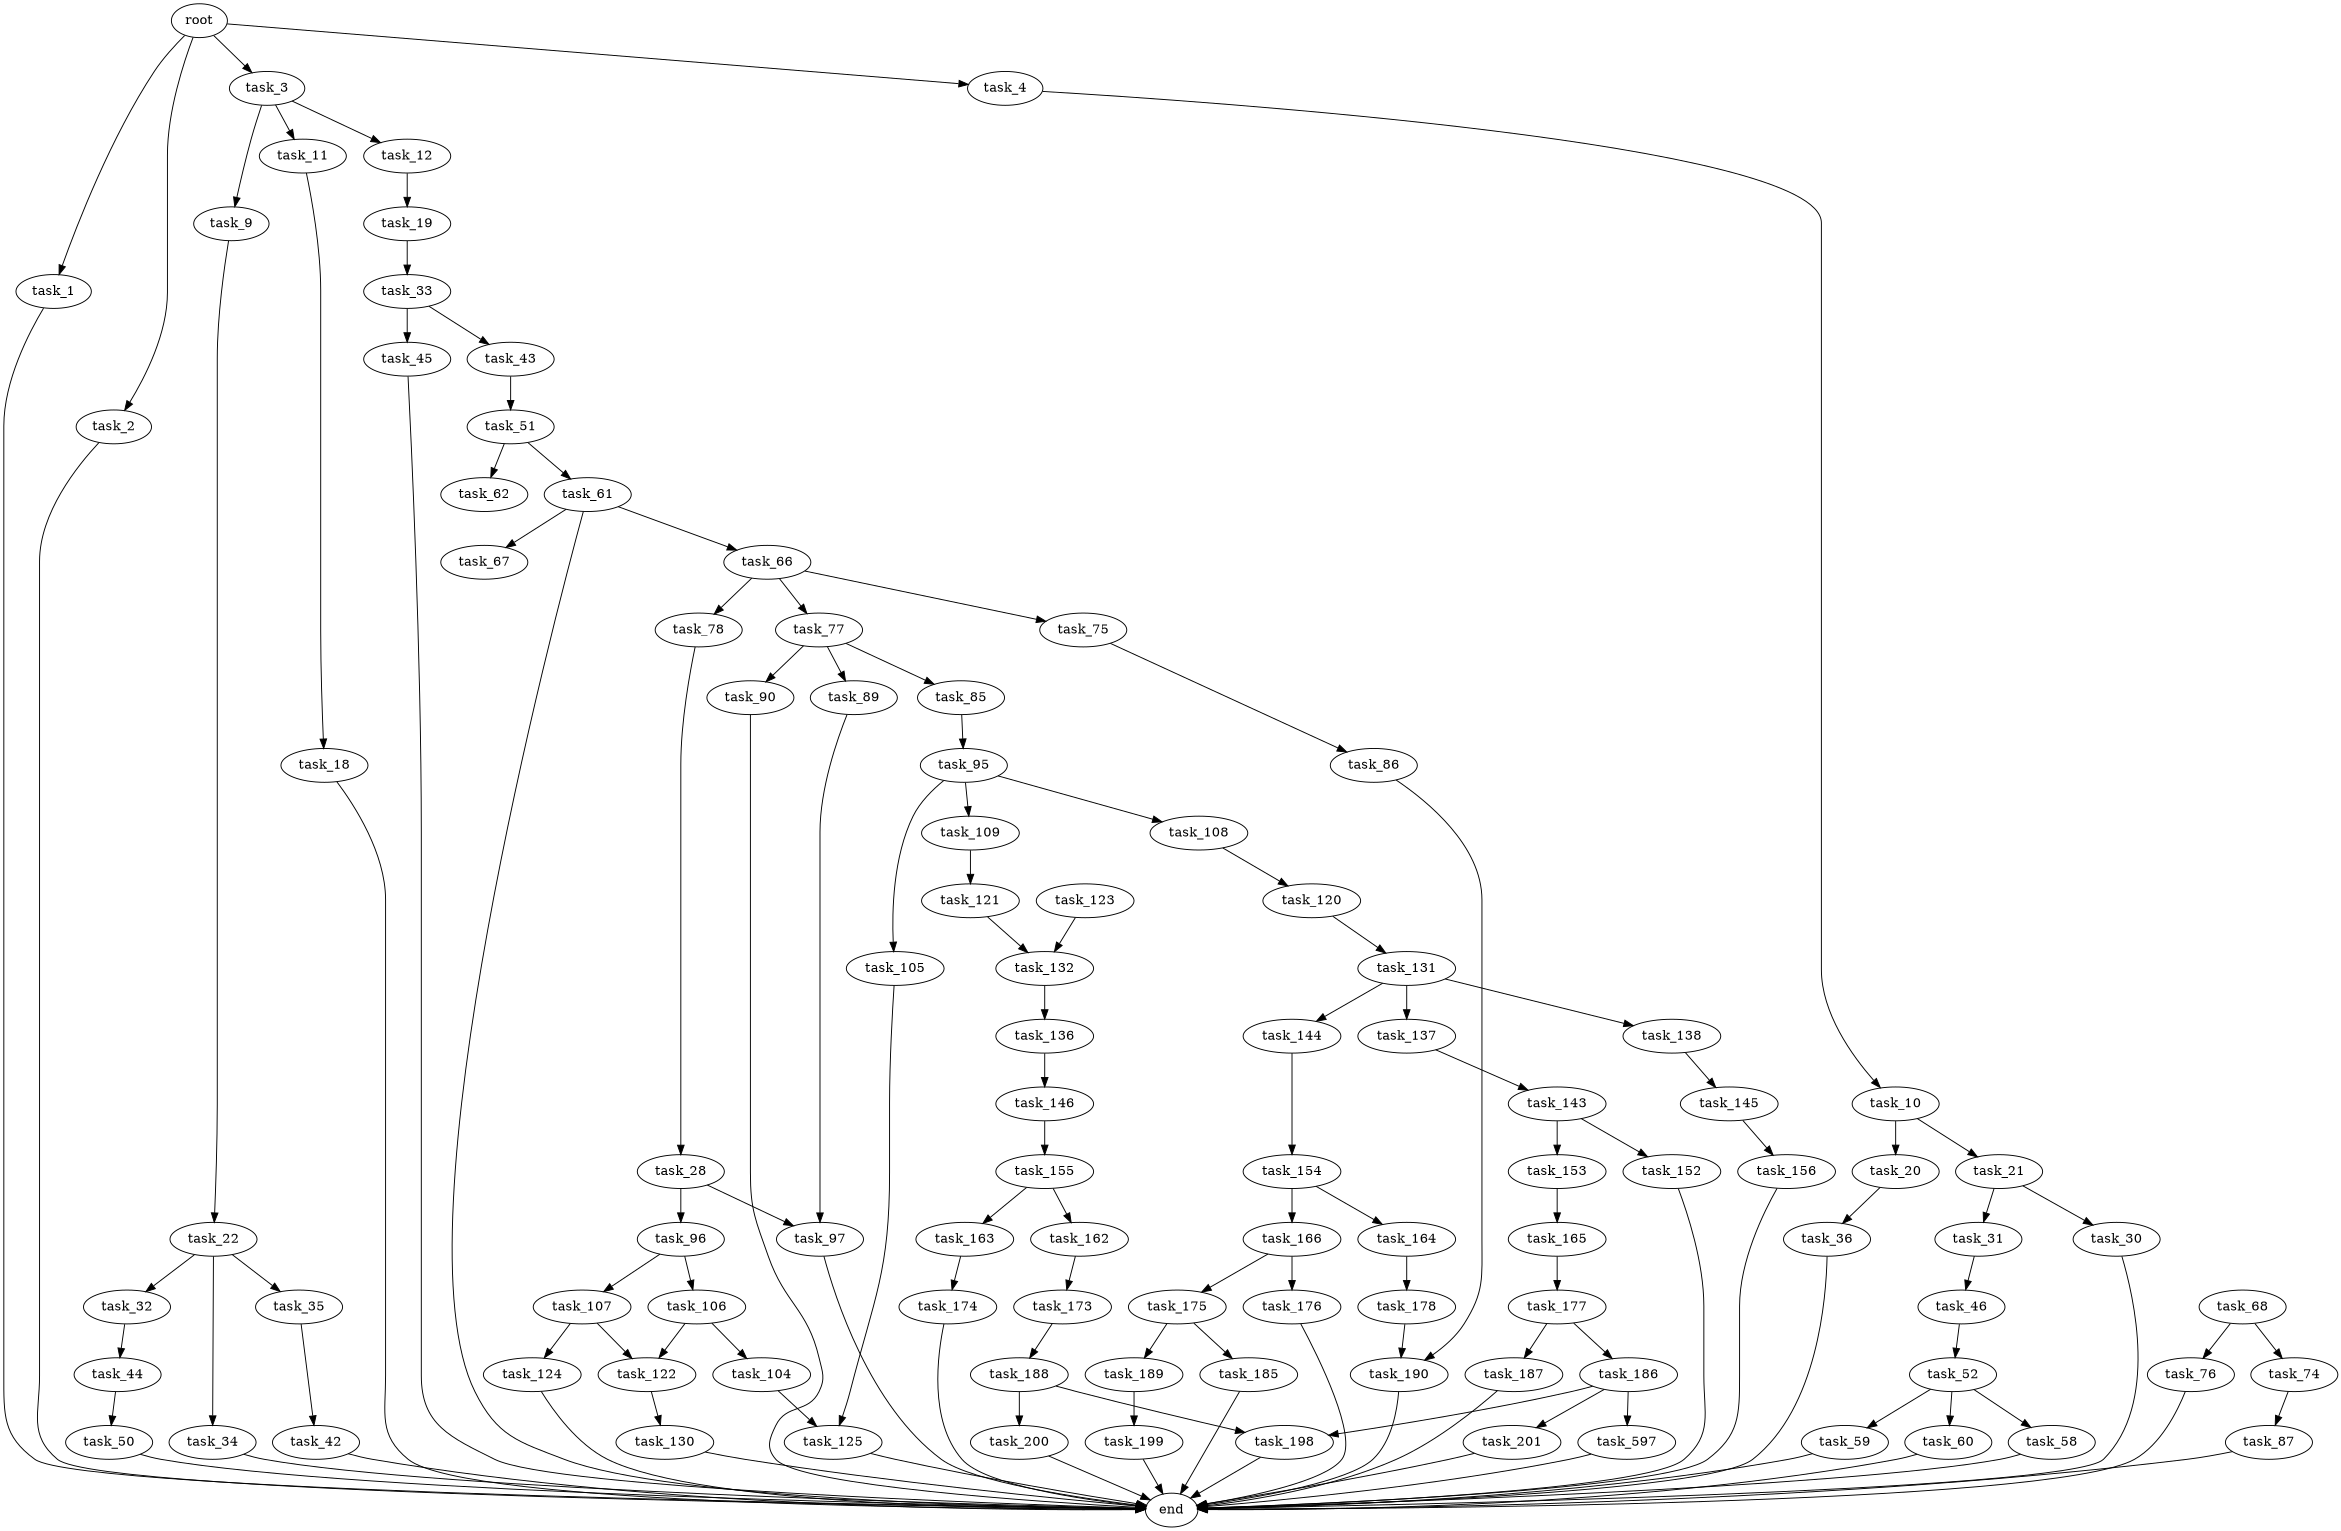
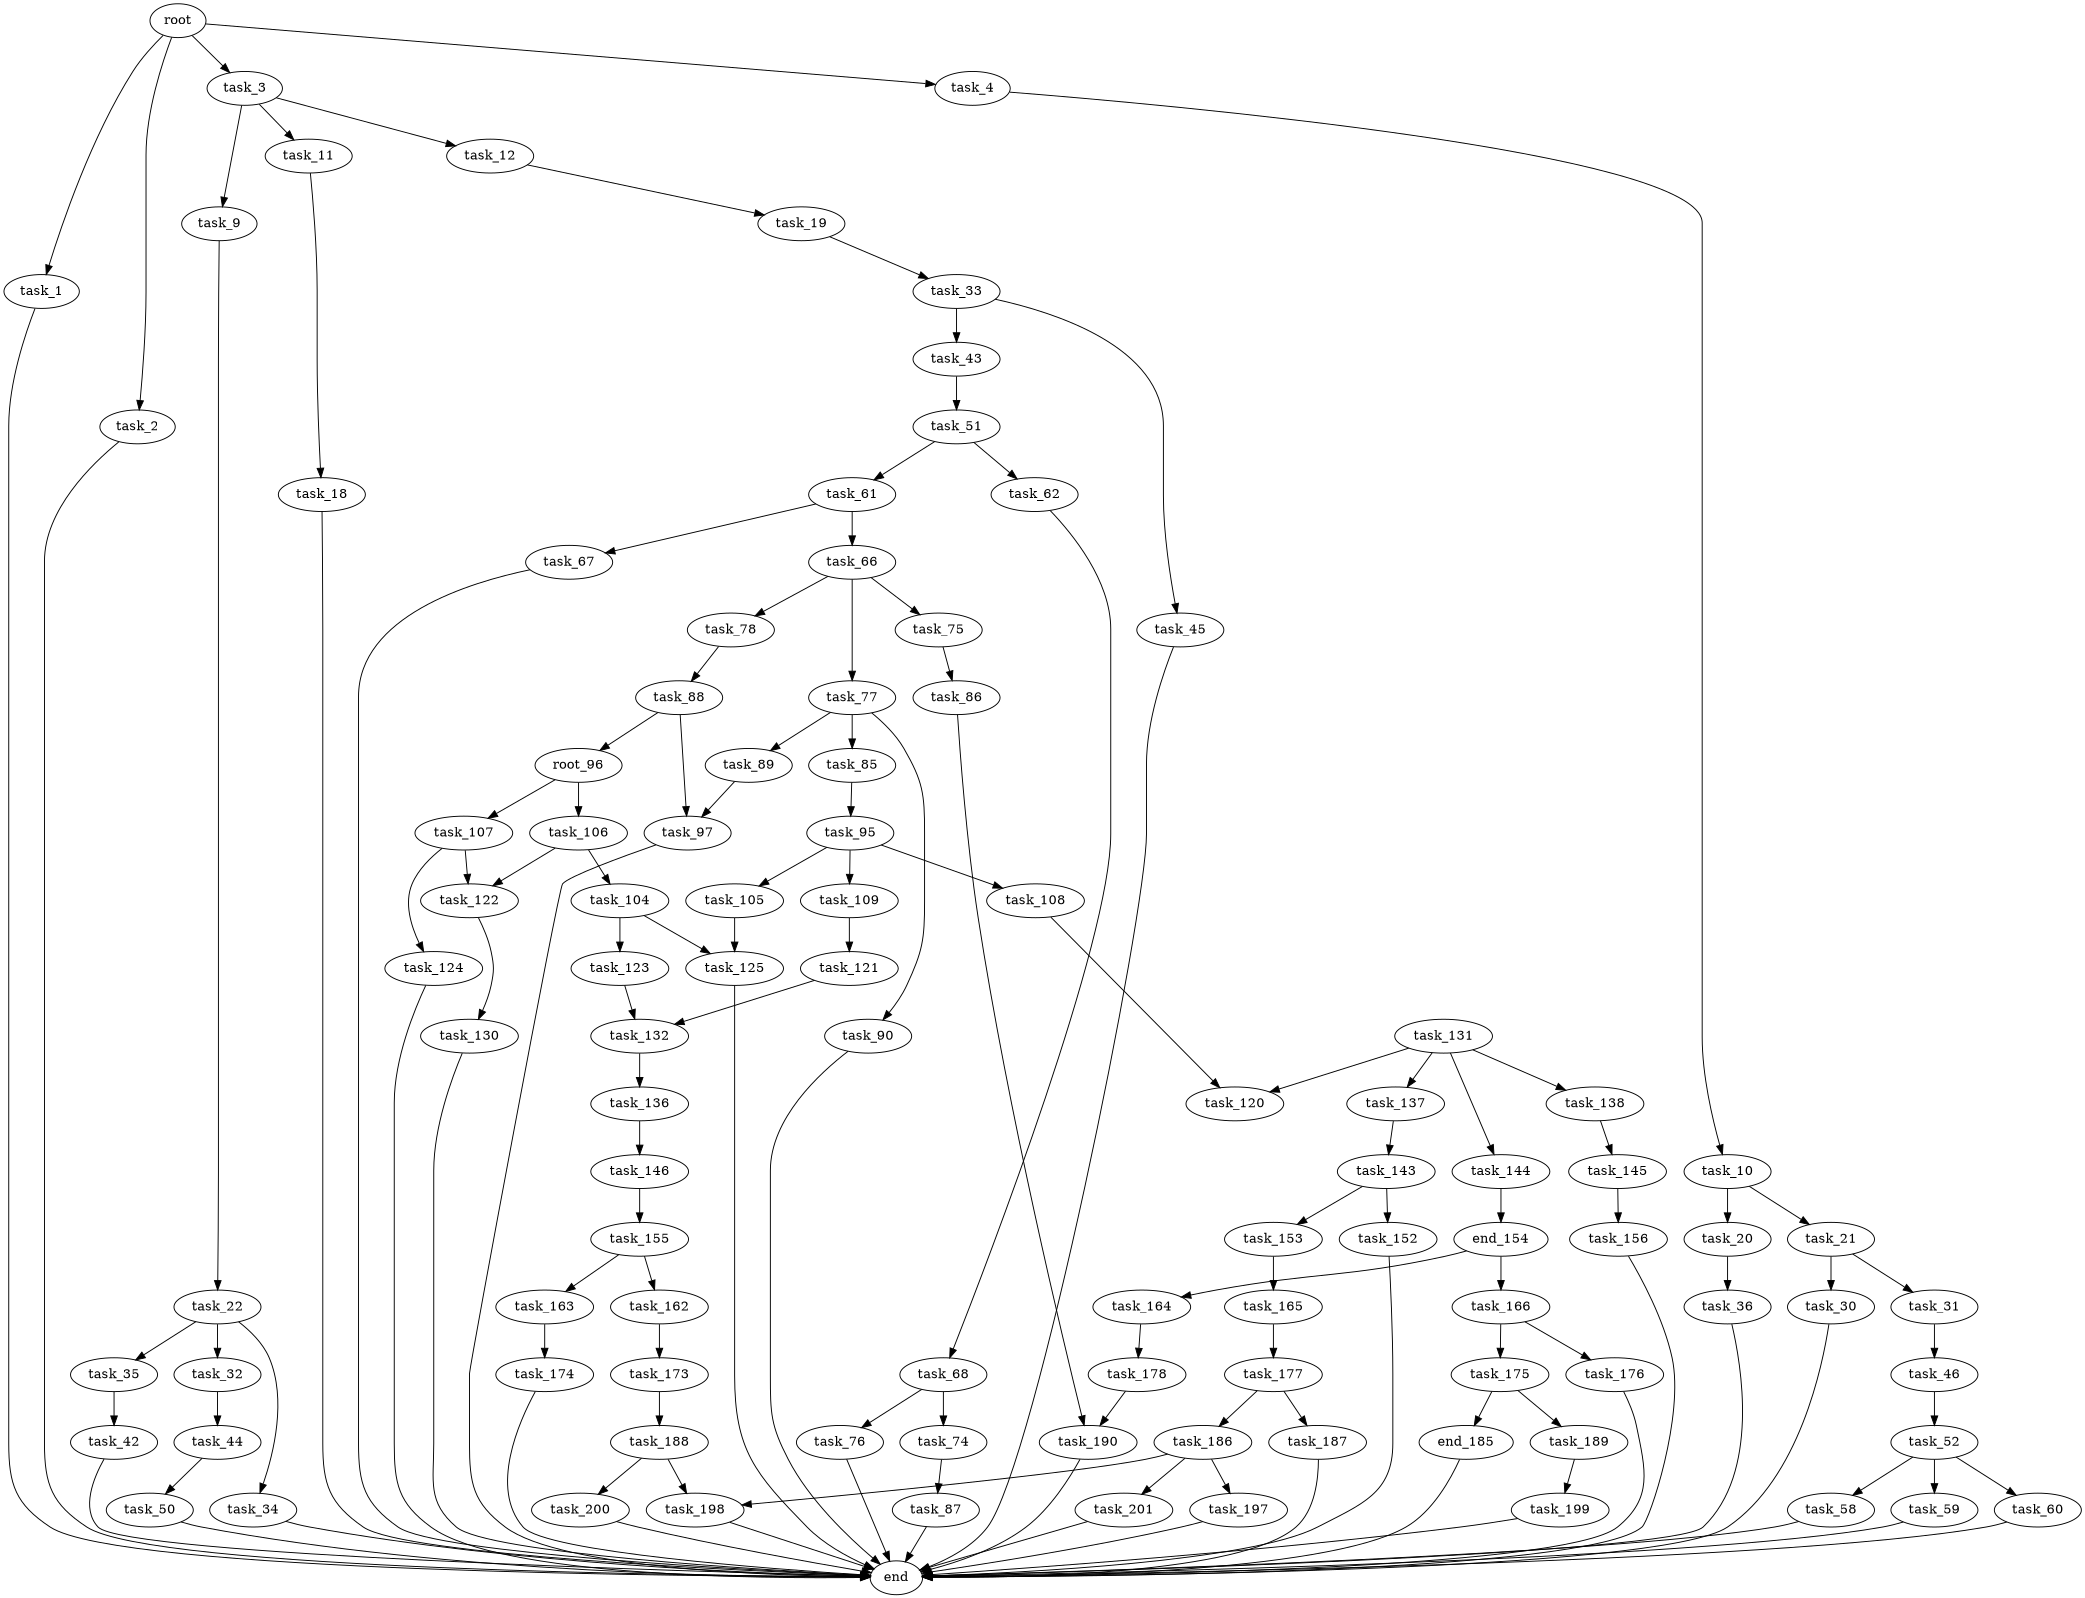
none -> (620, 930)
none -> (1094, 932)
(1355, 932) -> (1344, 1069)
(681, 1172) -> (679, 698)
(1292, 1172) -> (1501, 1239)
(681, 1239) -> (579, 765)
(455, 1292) -> (359, 1237)
(1249, 1375) -> (1466, 1442)
(1627, 1442) -> (1239, 1510)
